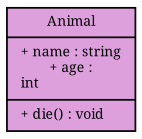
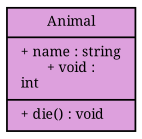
(71, 68) -> (71, 68)
